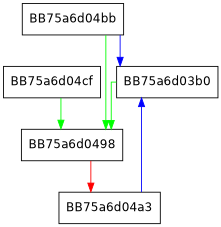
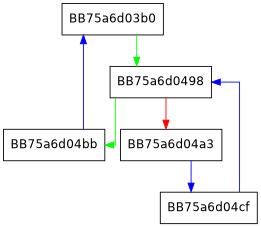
(106, 78) -> (115, 122)
(61, 109) -> (240, 127)
(142, 149) -> (191, 172)
